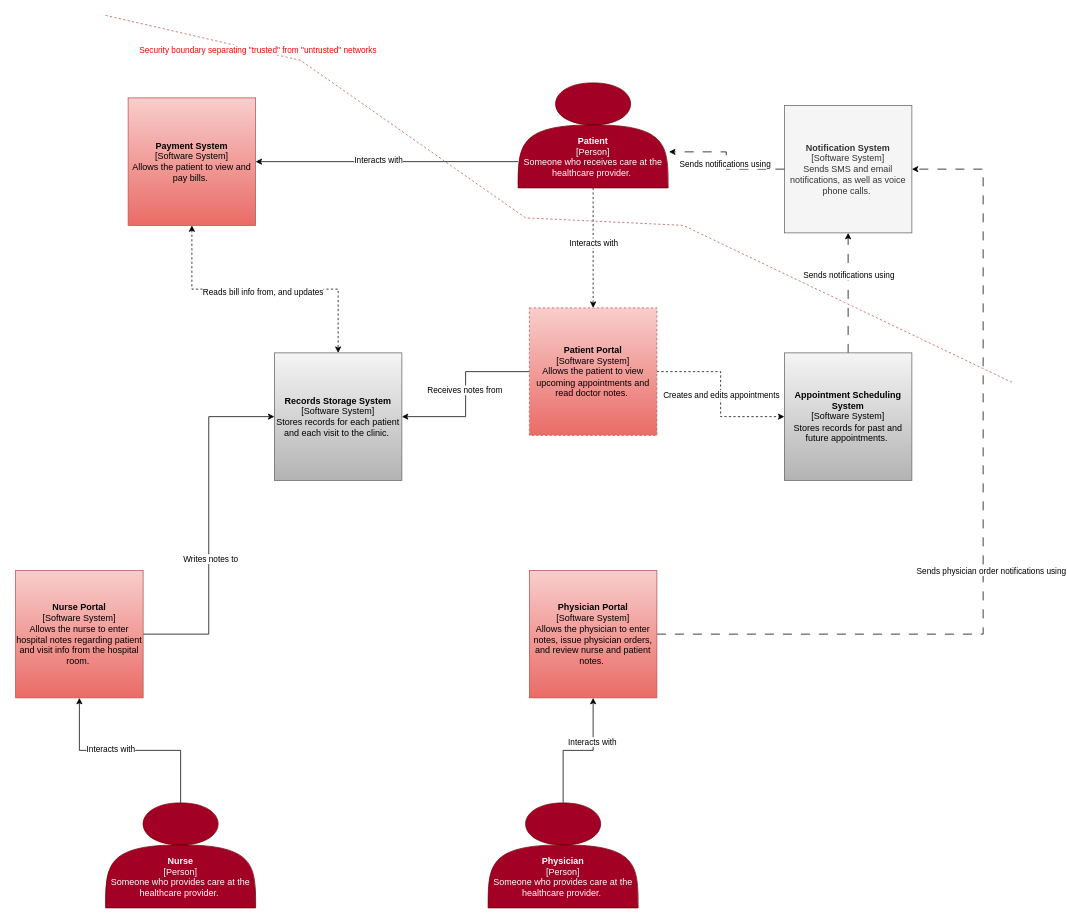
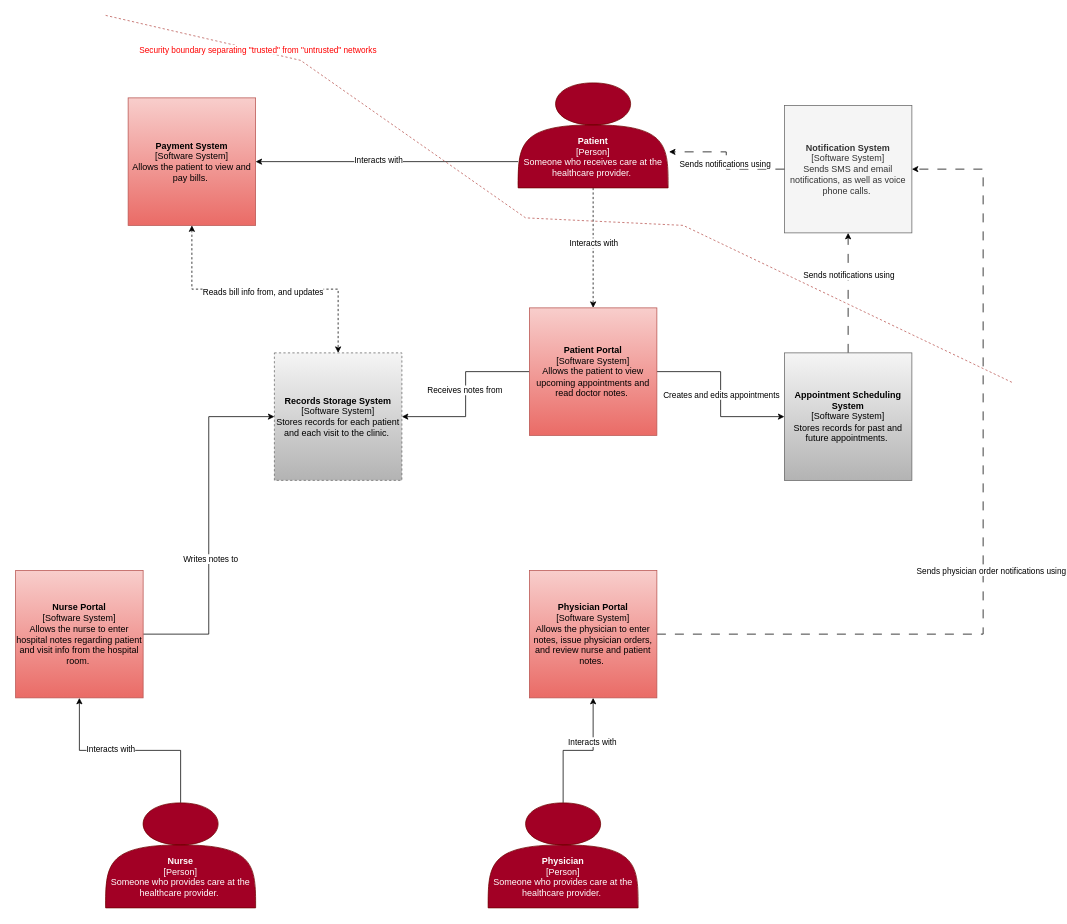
(593, 372) -> (593, 372)
(697, 372) -> (697, 372)
(338, 417) -> (338, 417)
